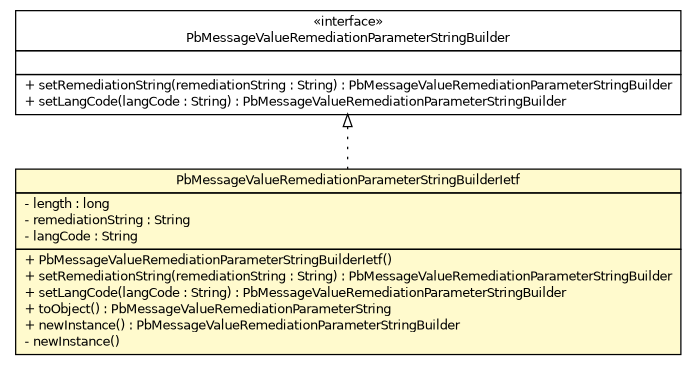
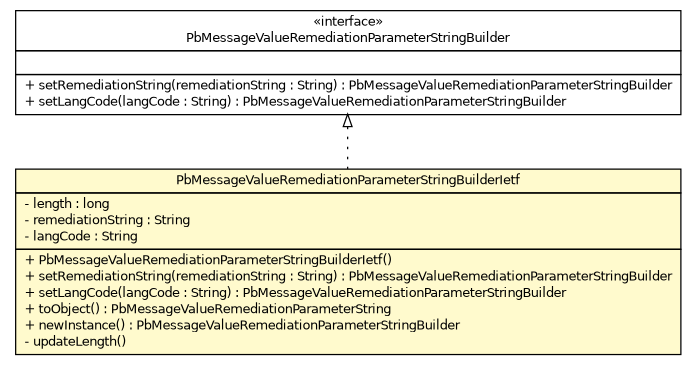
(72, 342) -> (76, 342)
